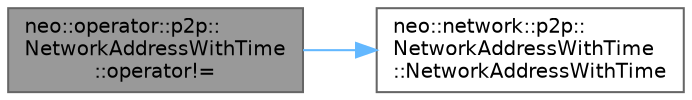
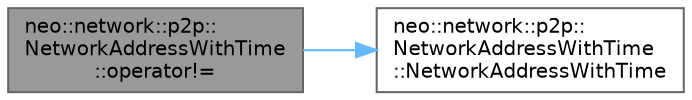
(156, 50) -> (156, 50)
